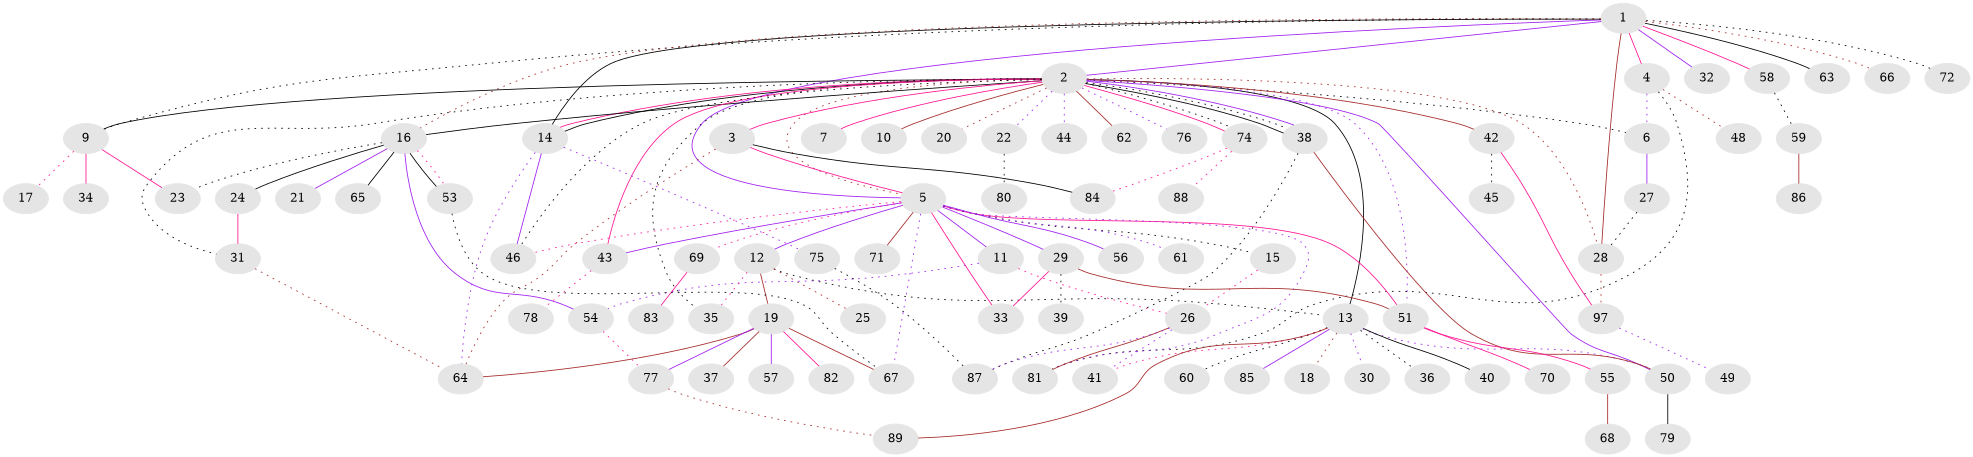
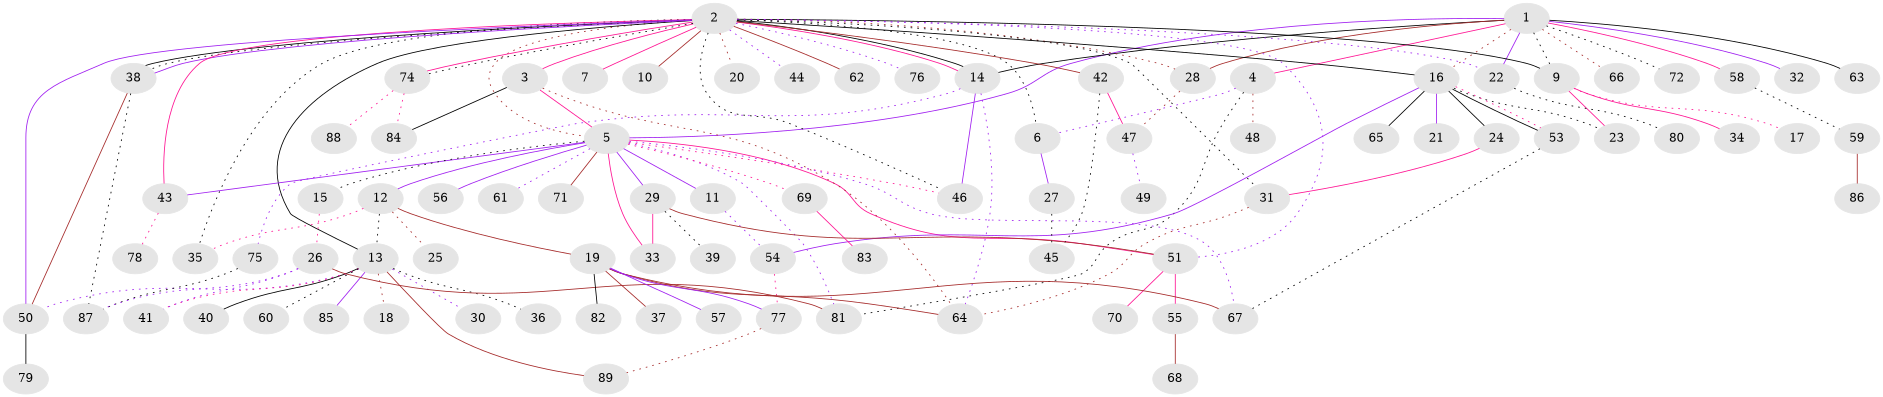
(1344, 48) -> (1512, 48)
(1624, 229) -> (1052, 229)
(1092, 294) -> none
(1601, 319) -> (1129, 139)
(801, 349) -> (596, 293)
